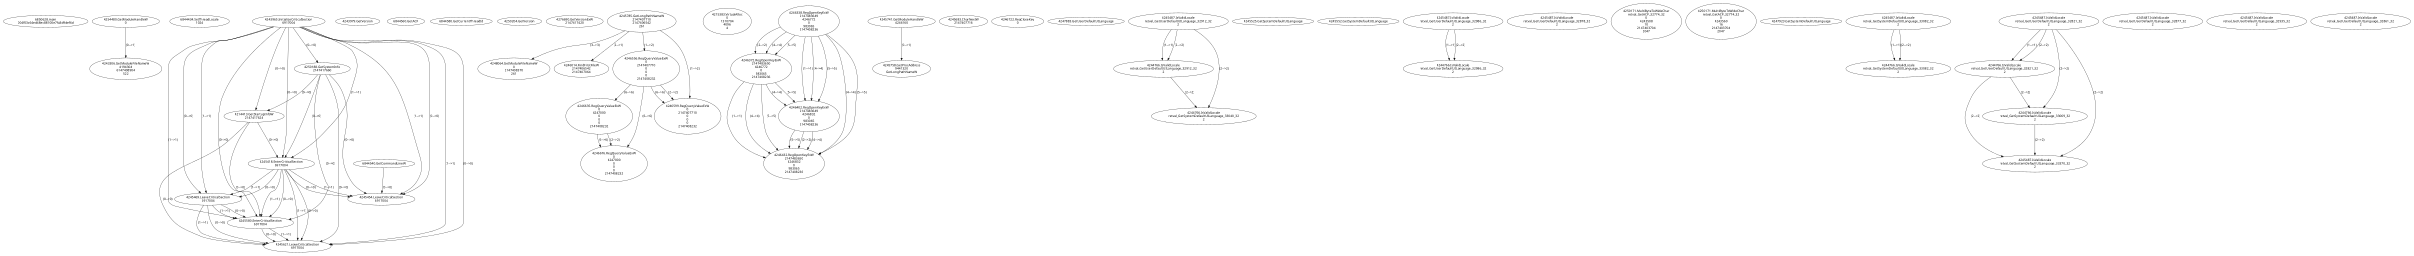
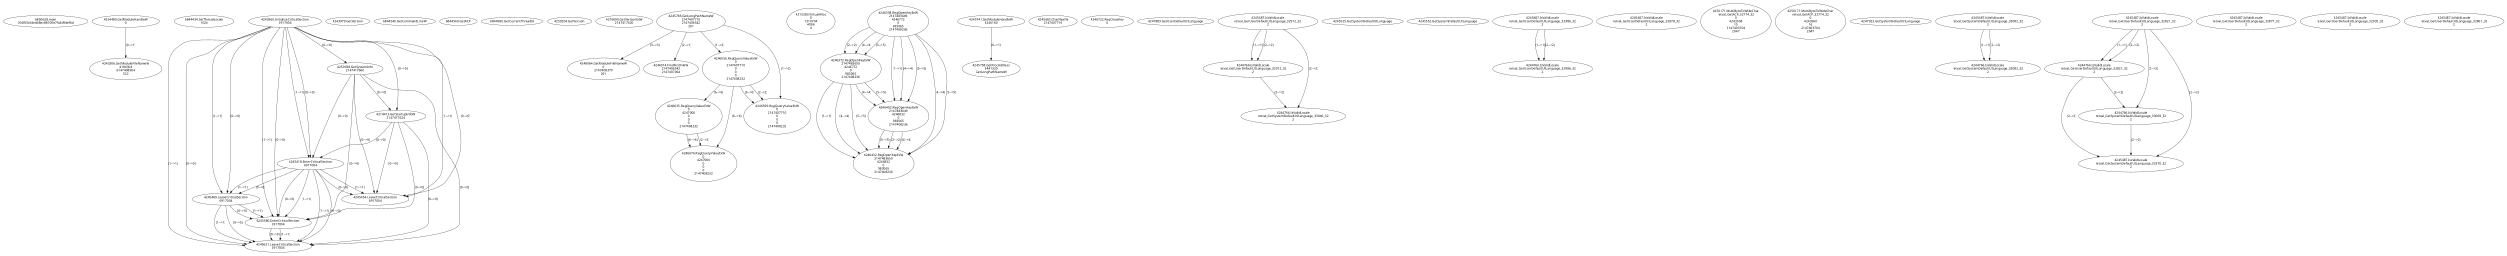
(383, 179) -> (386, 157)
